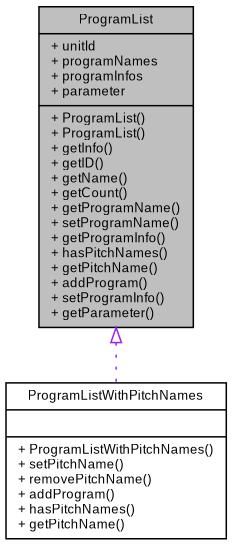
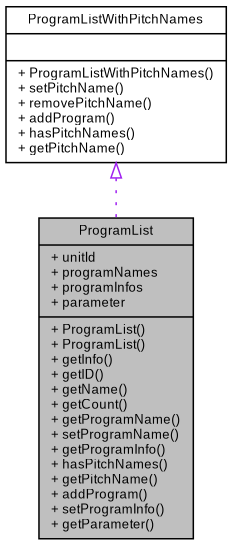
(116, 363) -> (116, 198)
